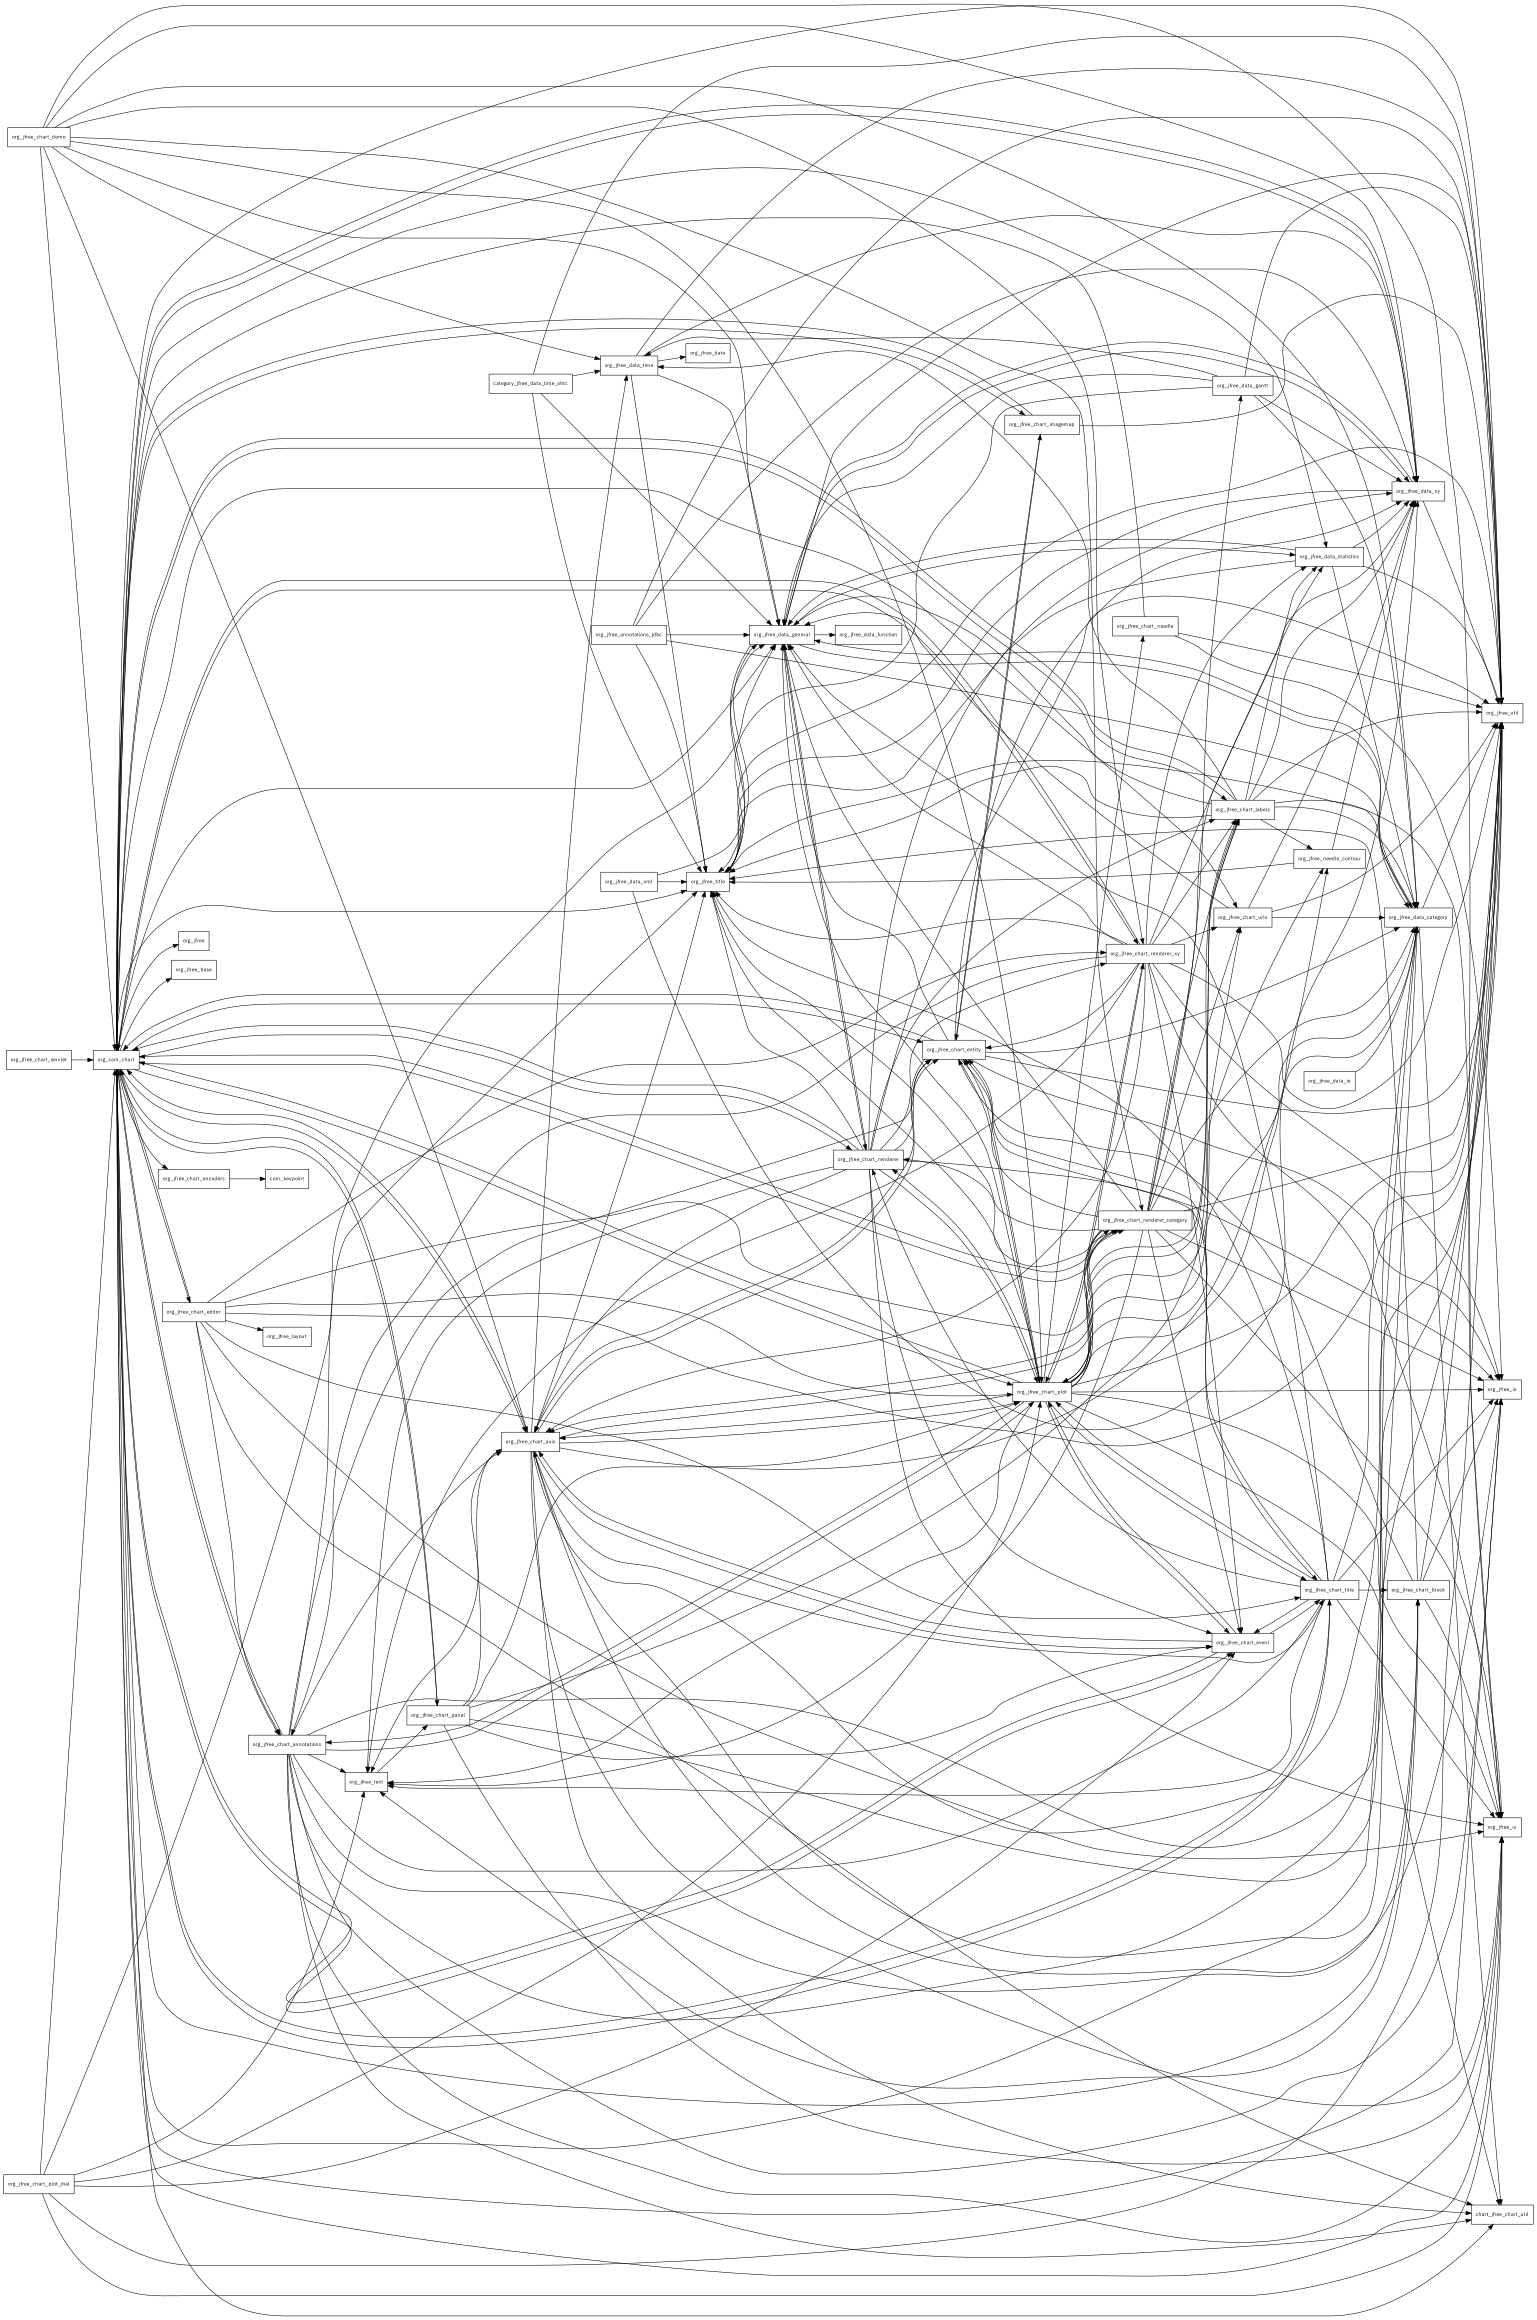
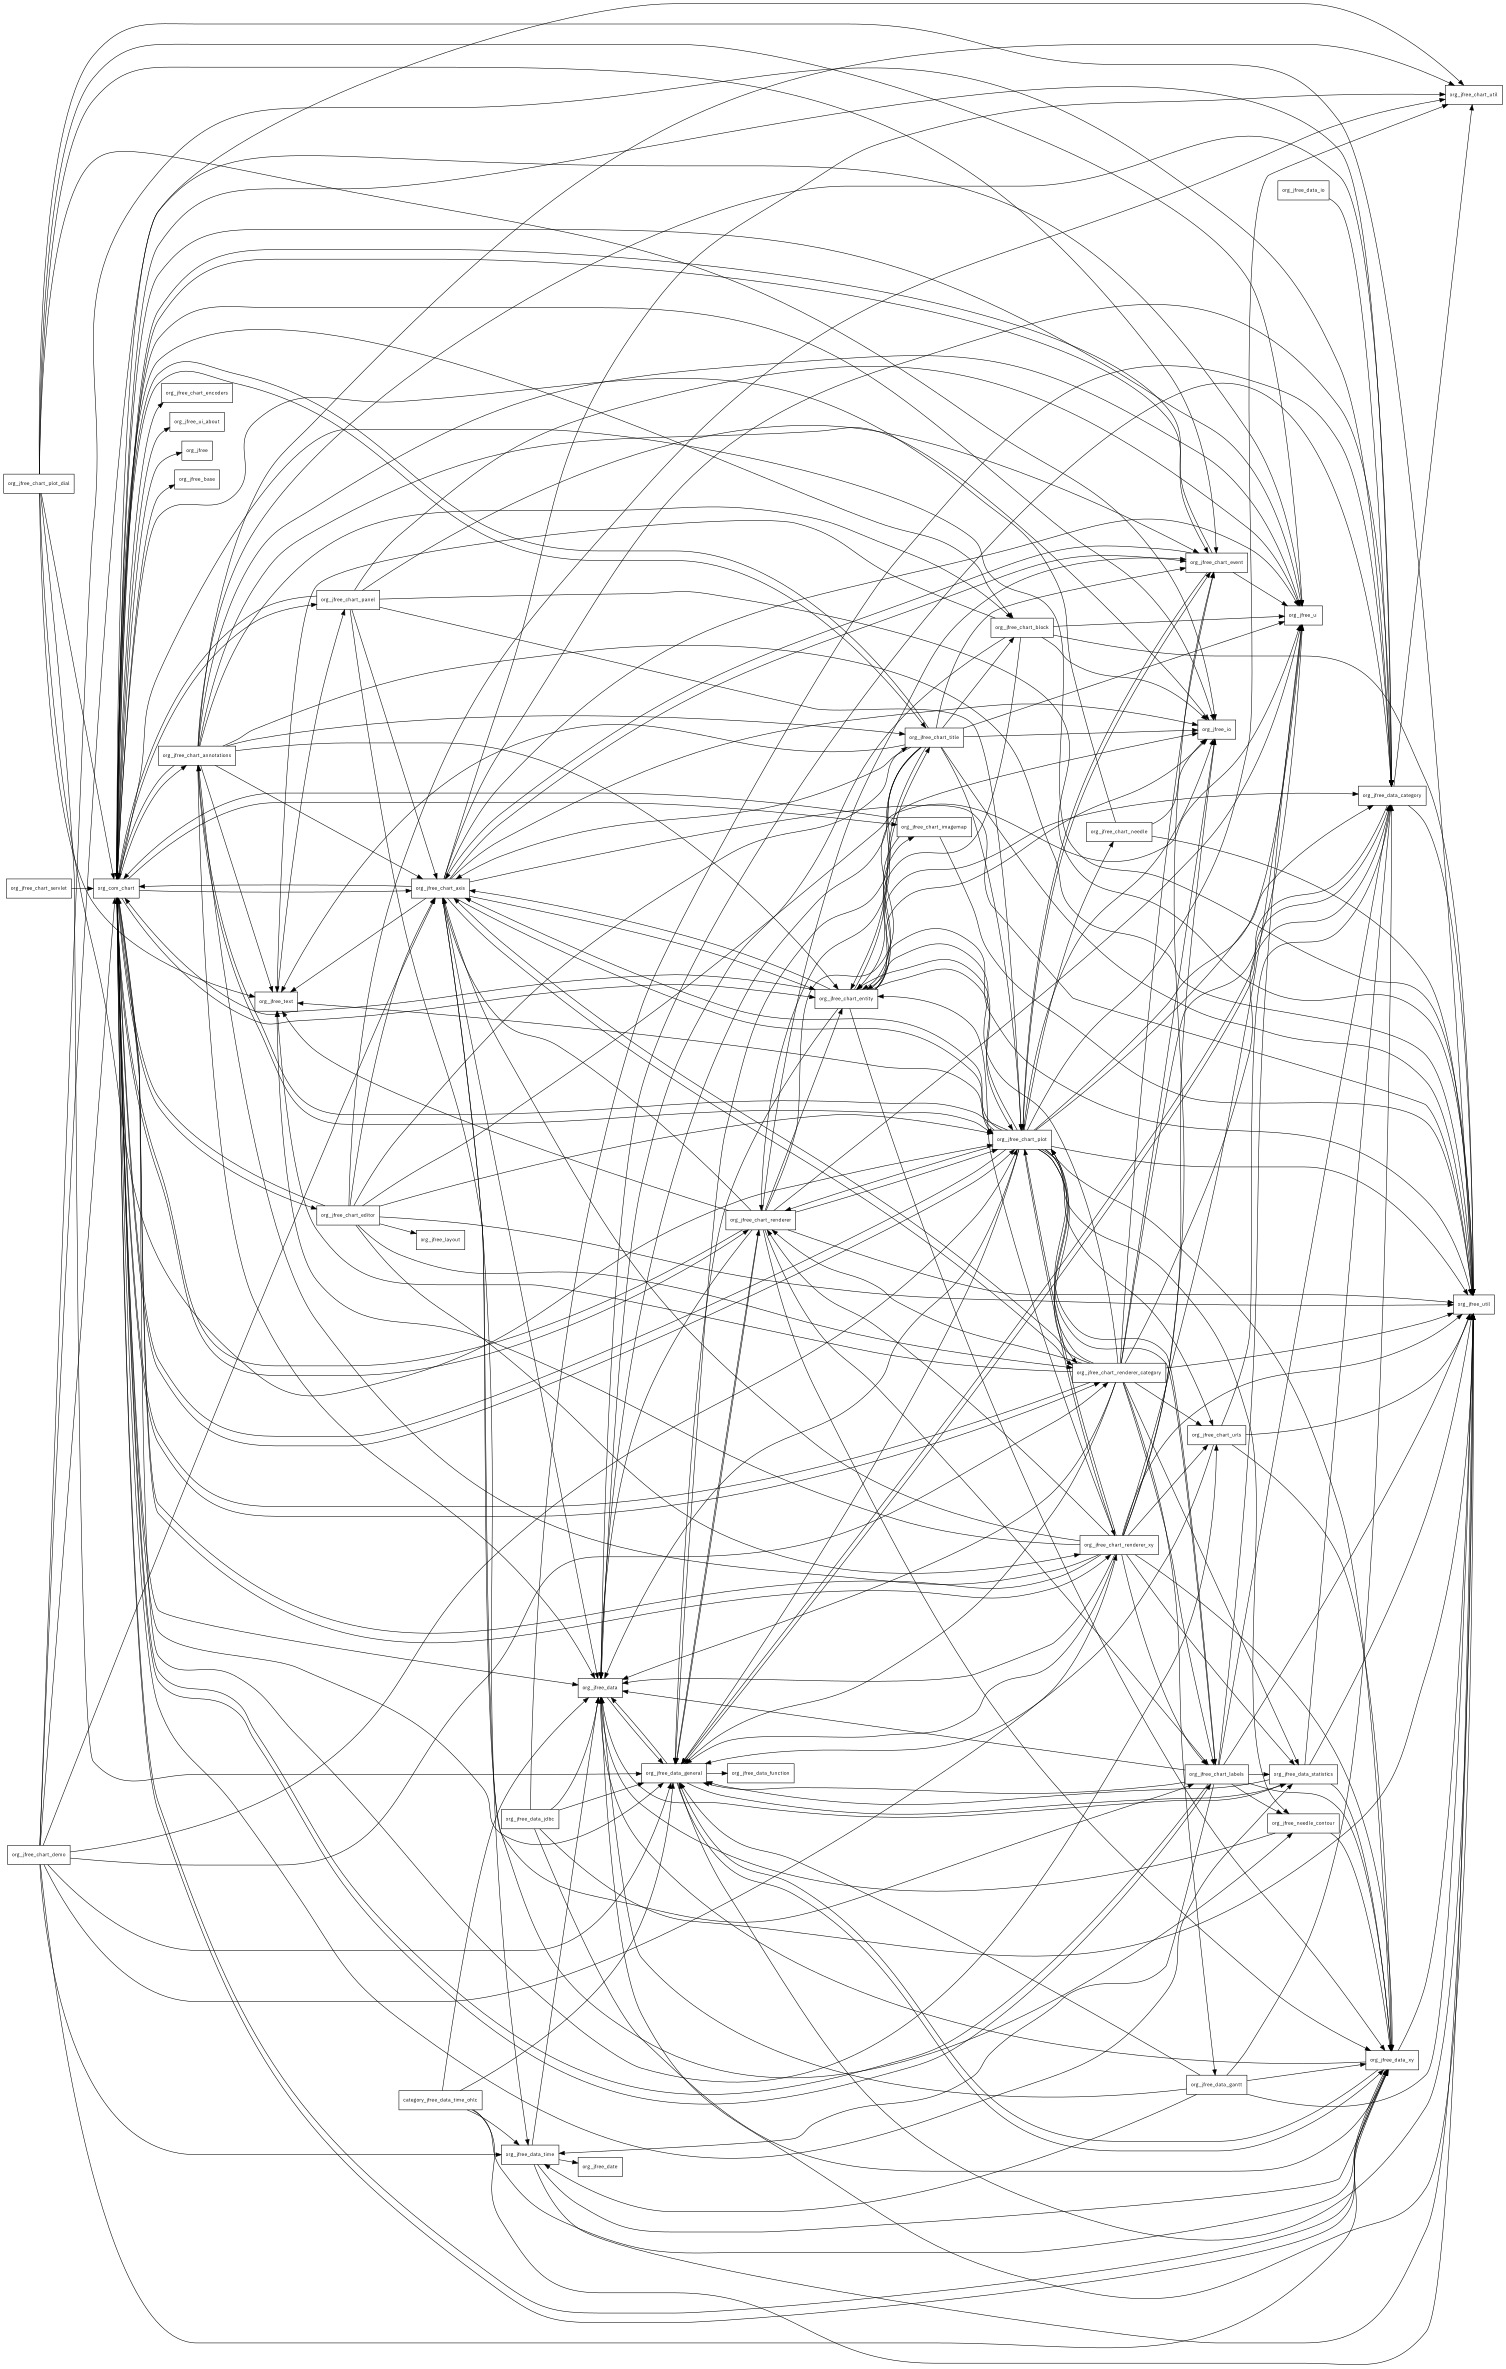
none -> (590, 238)
none -> (197, 422)
(741, 447) -> none
(629, 635) -> (530, 1819)
(629, 882) -> none
(708, 882) -> (600, 1688)
(964, 1010) -> (943, 1380)
(287, 1179) -> none
(1169, 1499) -> none
(229, 1529) -> (378, 1051)
(1293, 1619) -> (1258, 588)
(1502, 2215) -> (1474, 95)
none -> (941, 2252)
